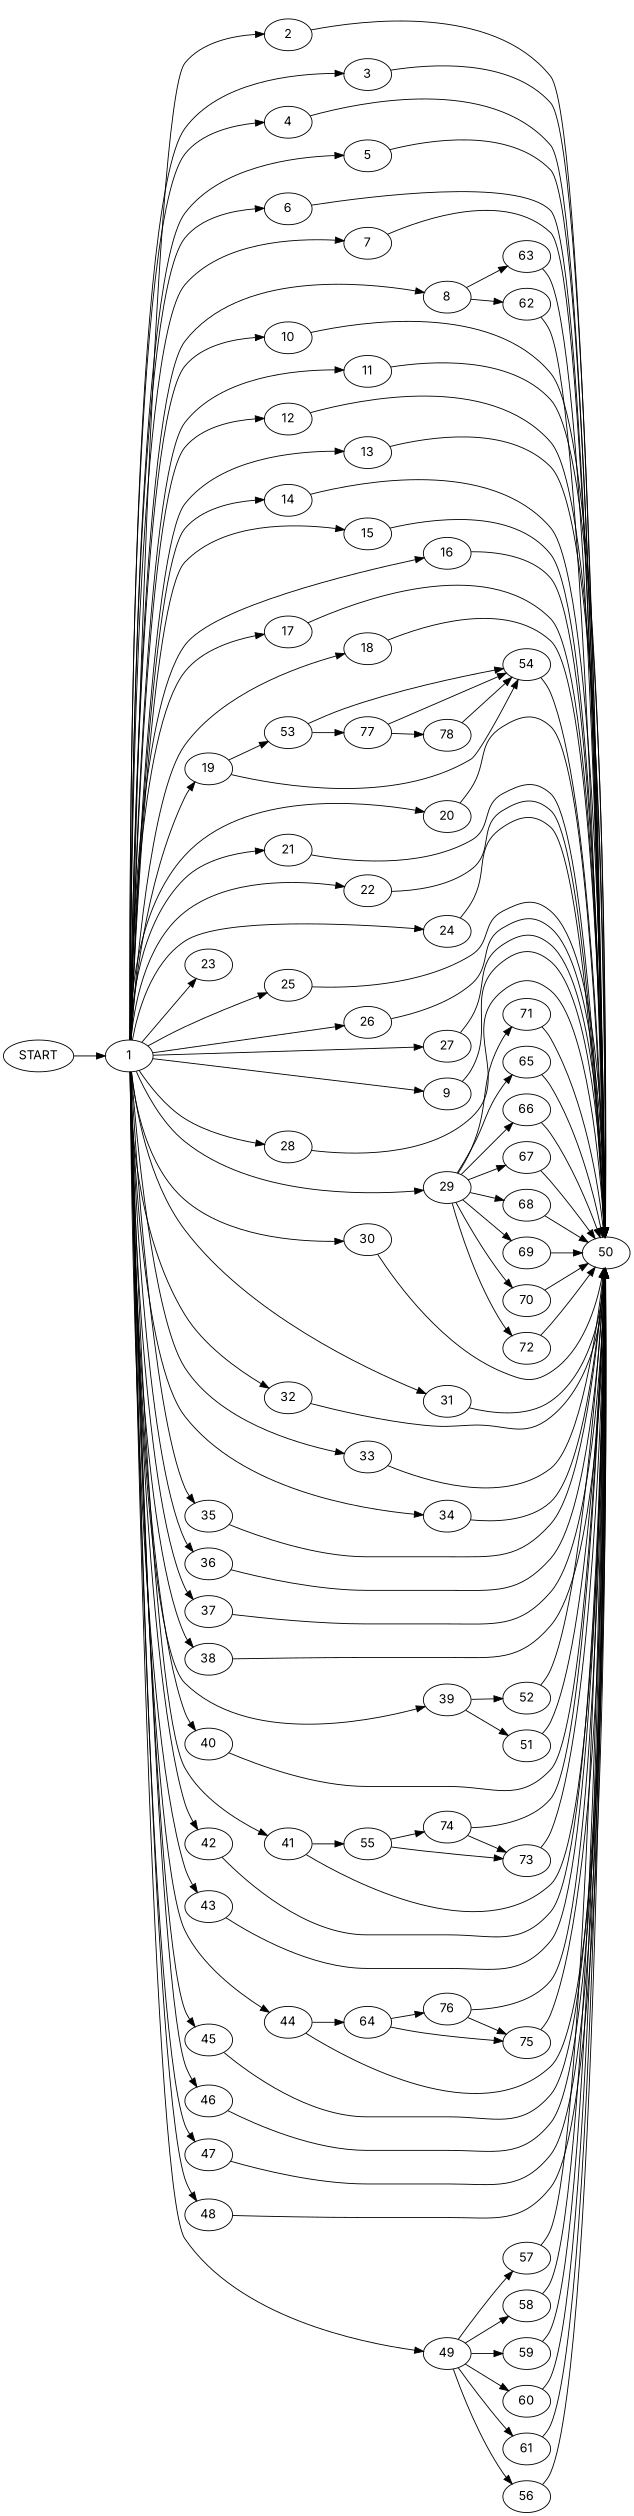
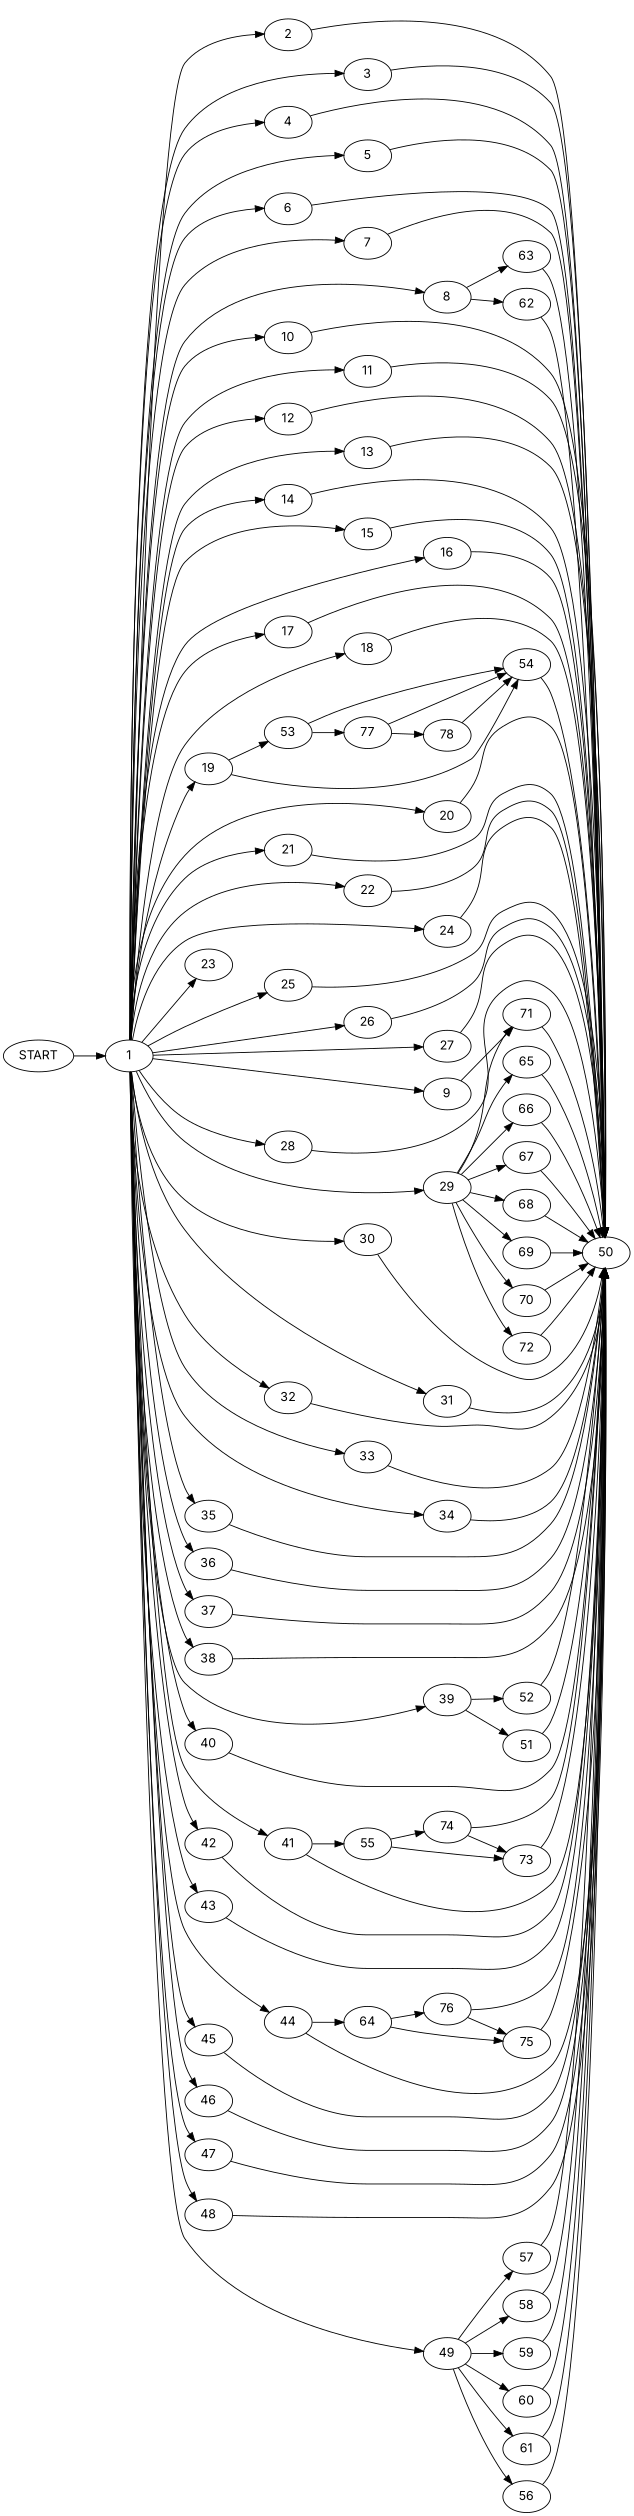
(573, 1001) -> (480, 1061)
